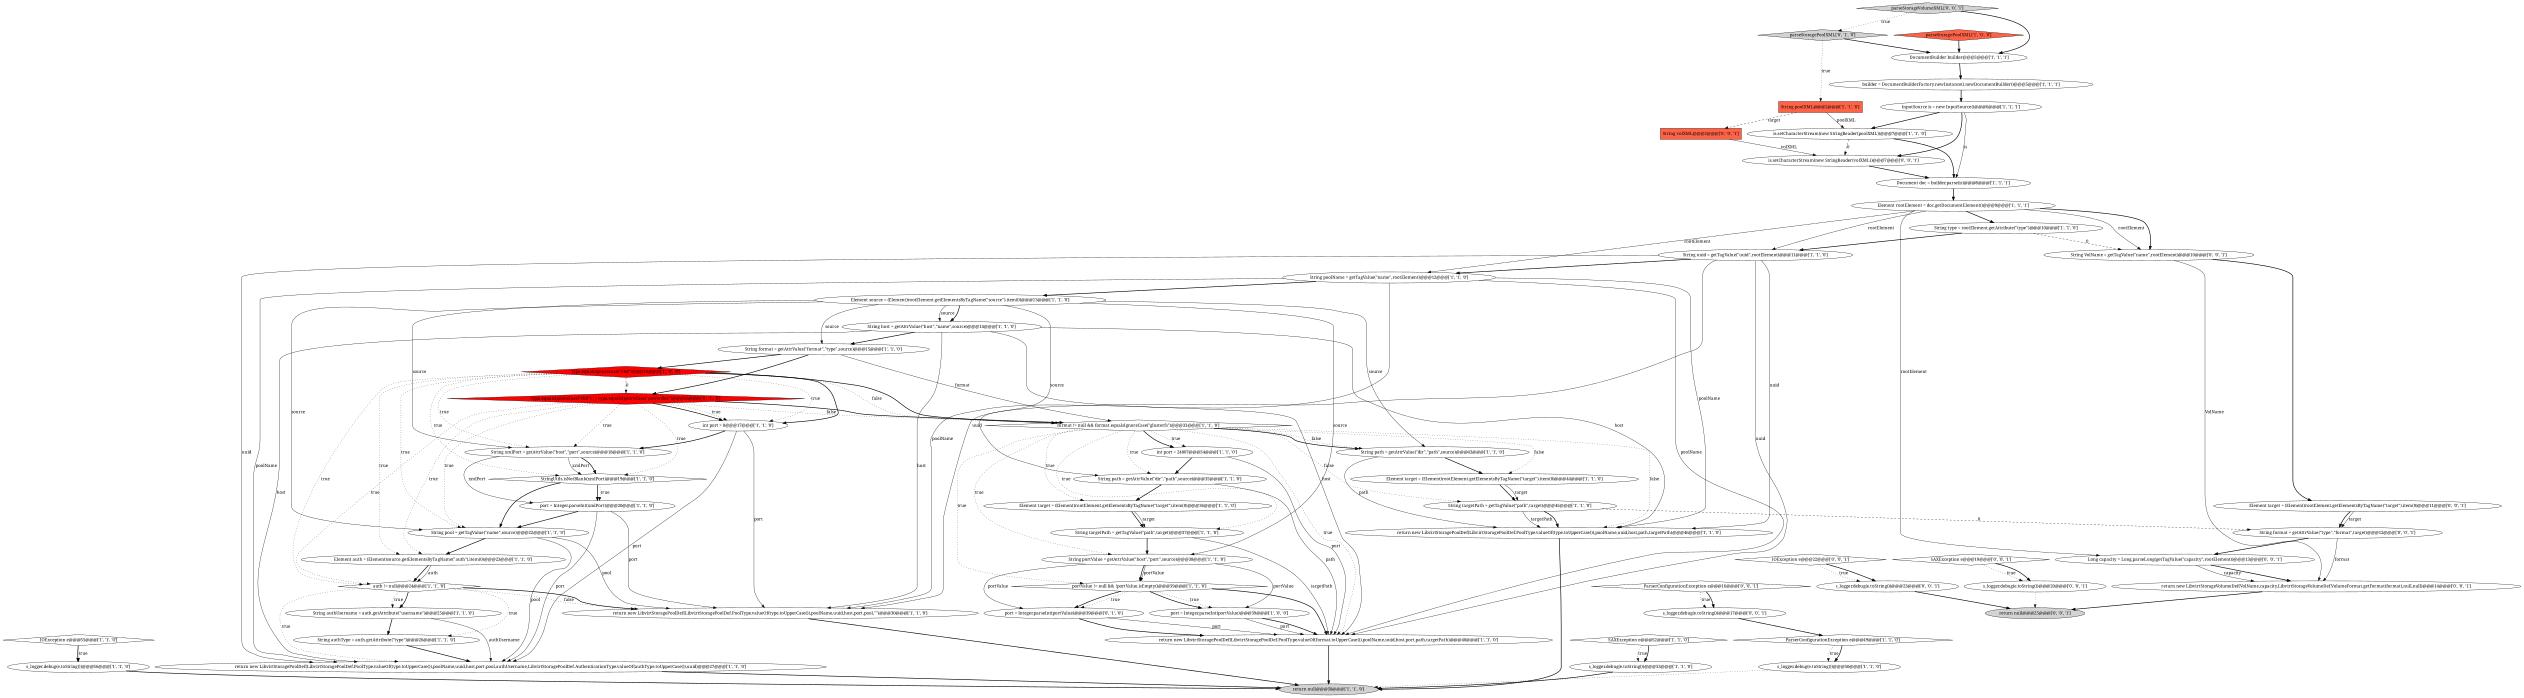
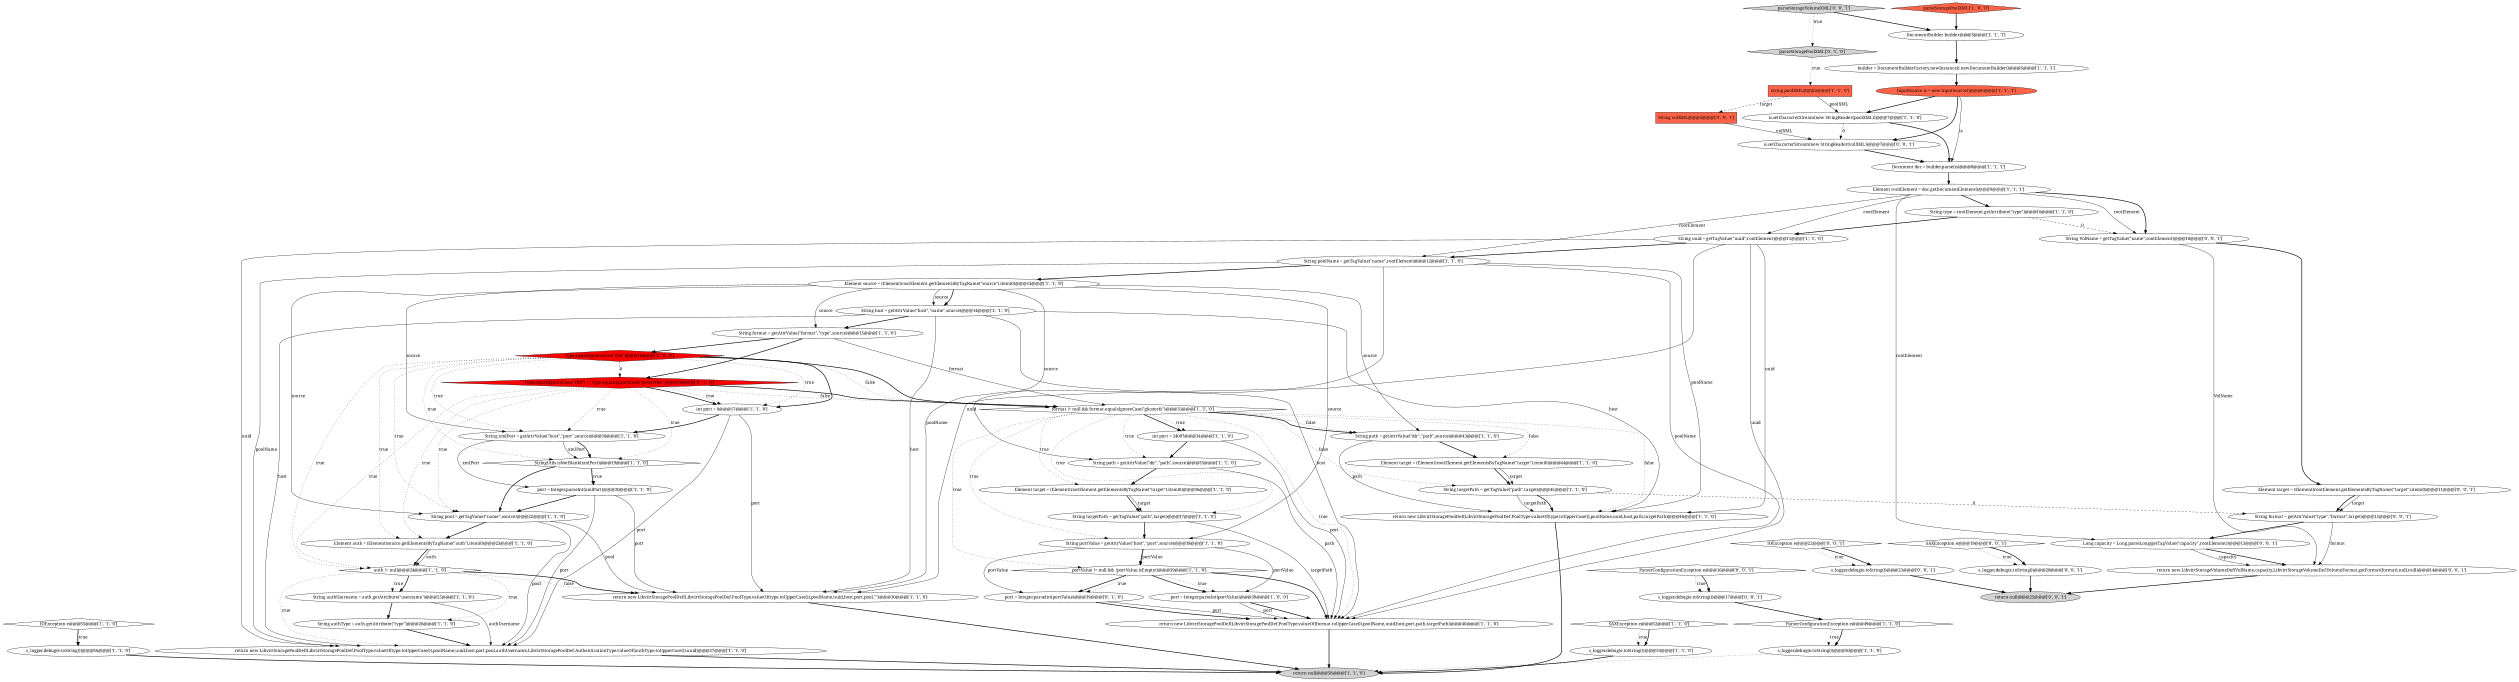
(1885, 46) -> none
(1961, 107) -> (1956, 91)
(2035, 598) -> (2030, 582)
